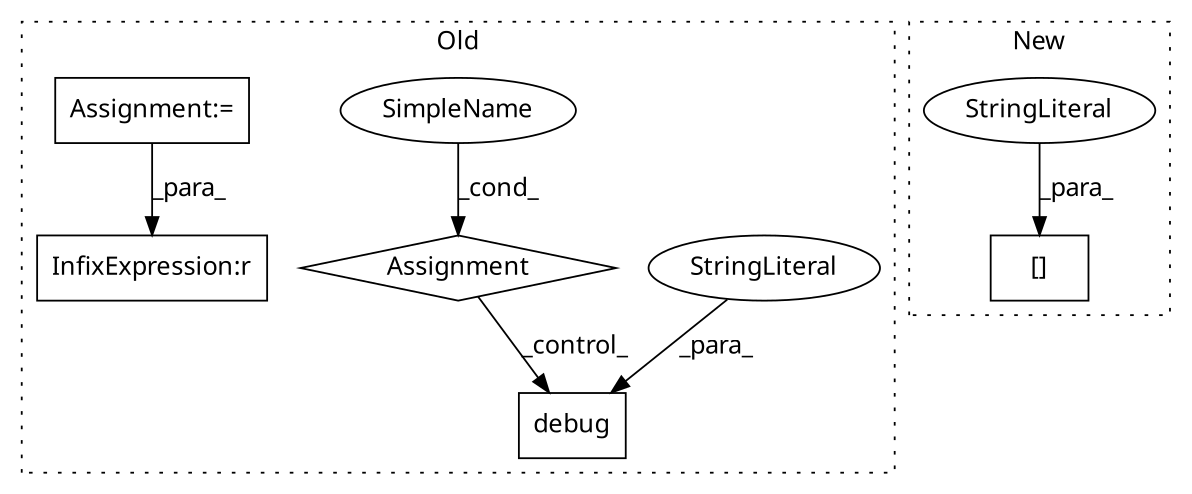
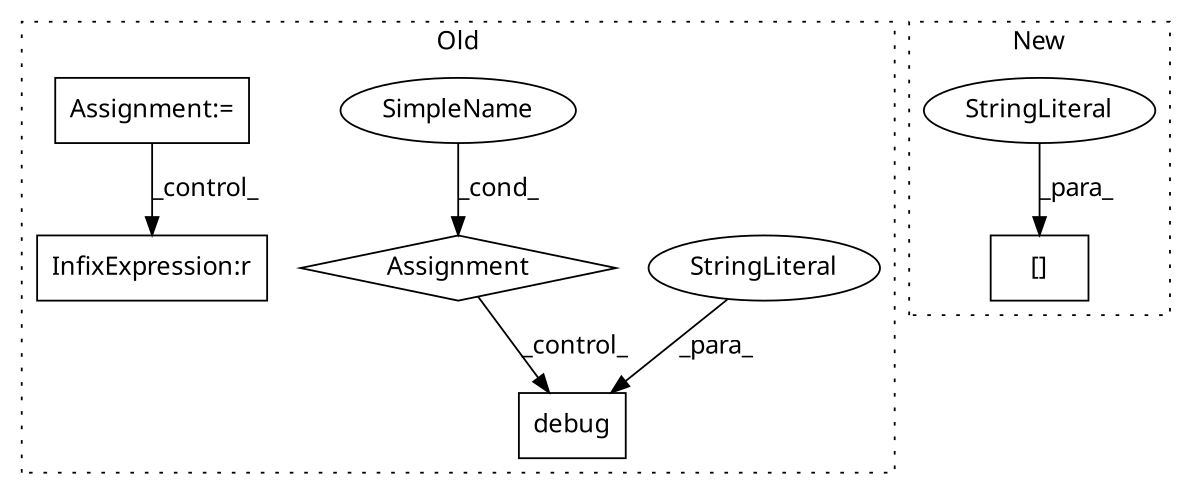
(189, 189) -> (206, 189)
